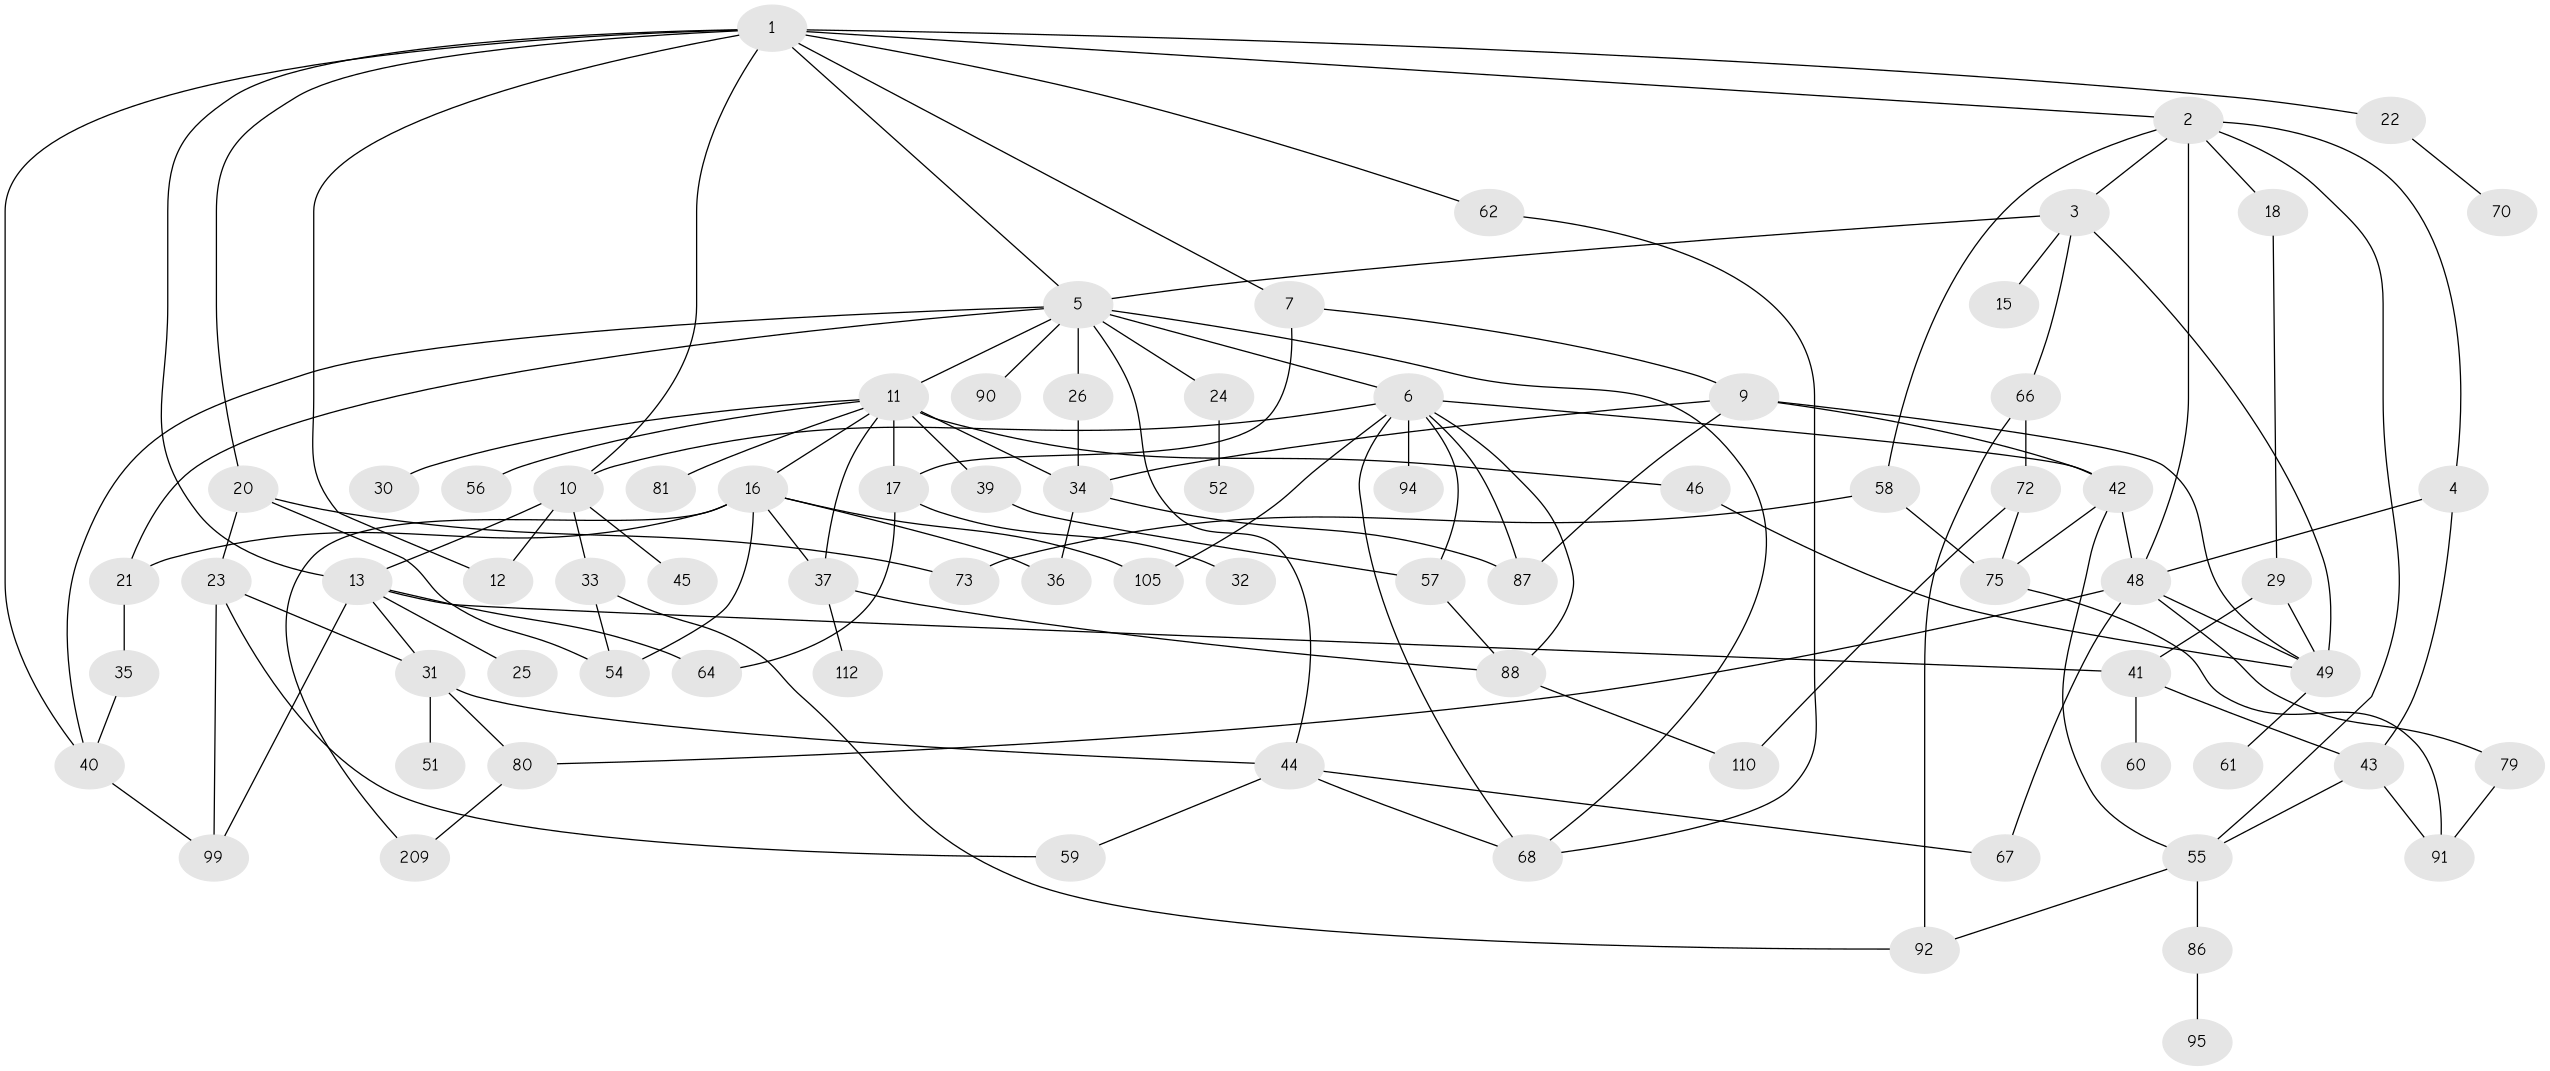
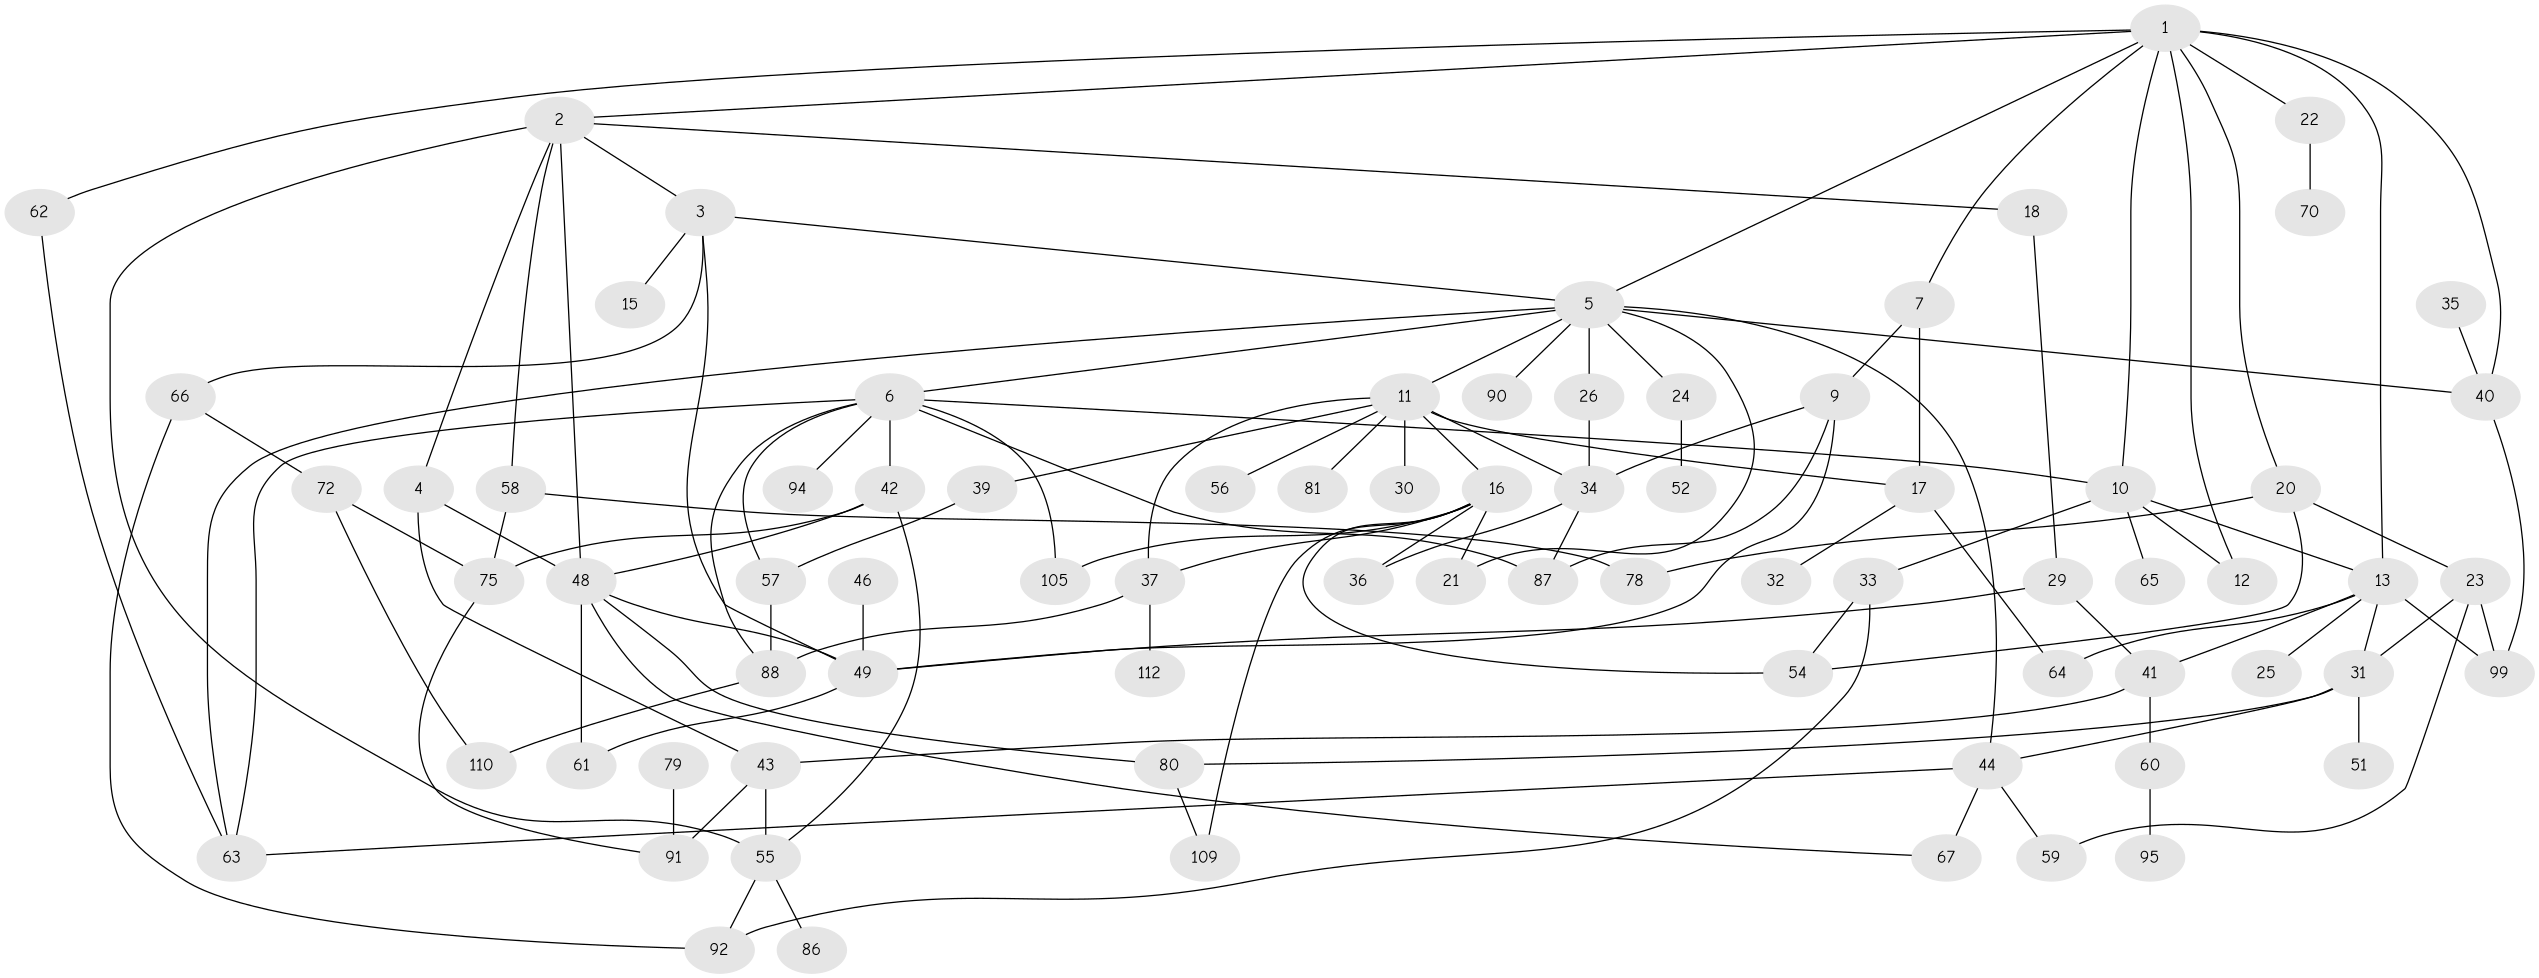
(1937, 430) -> none
(1289, 459) -> none
(683, 581) -> (2150, 581)
(964, 581) -> (1635, 581)
(124, 628) -> none
(2280, 697) -> (581, 663)
(415, 858) -> (1205, 858)
(1528, 858) -> (232, 858)
(2197, 996) -> (2150, 812)
